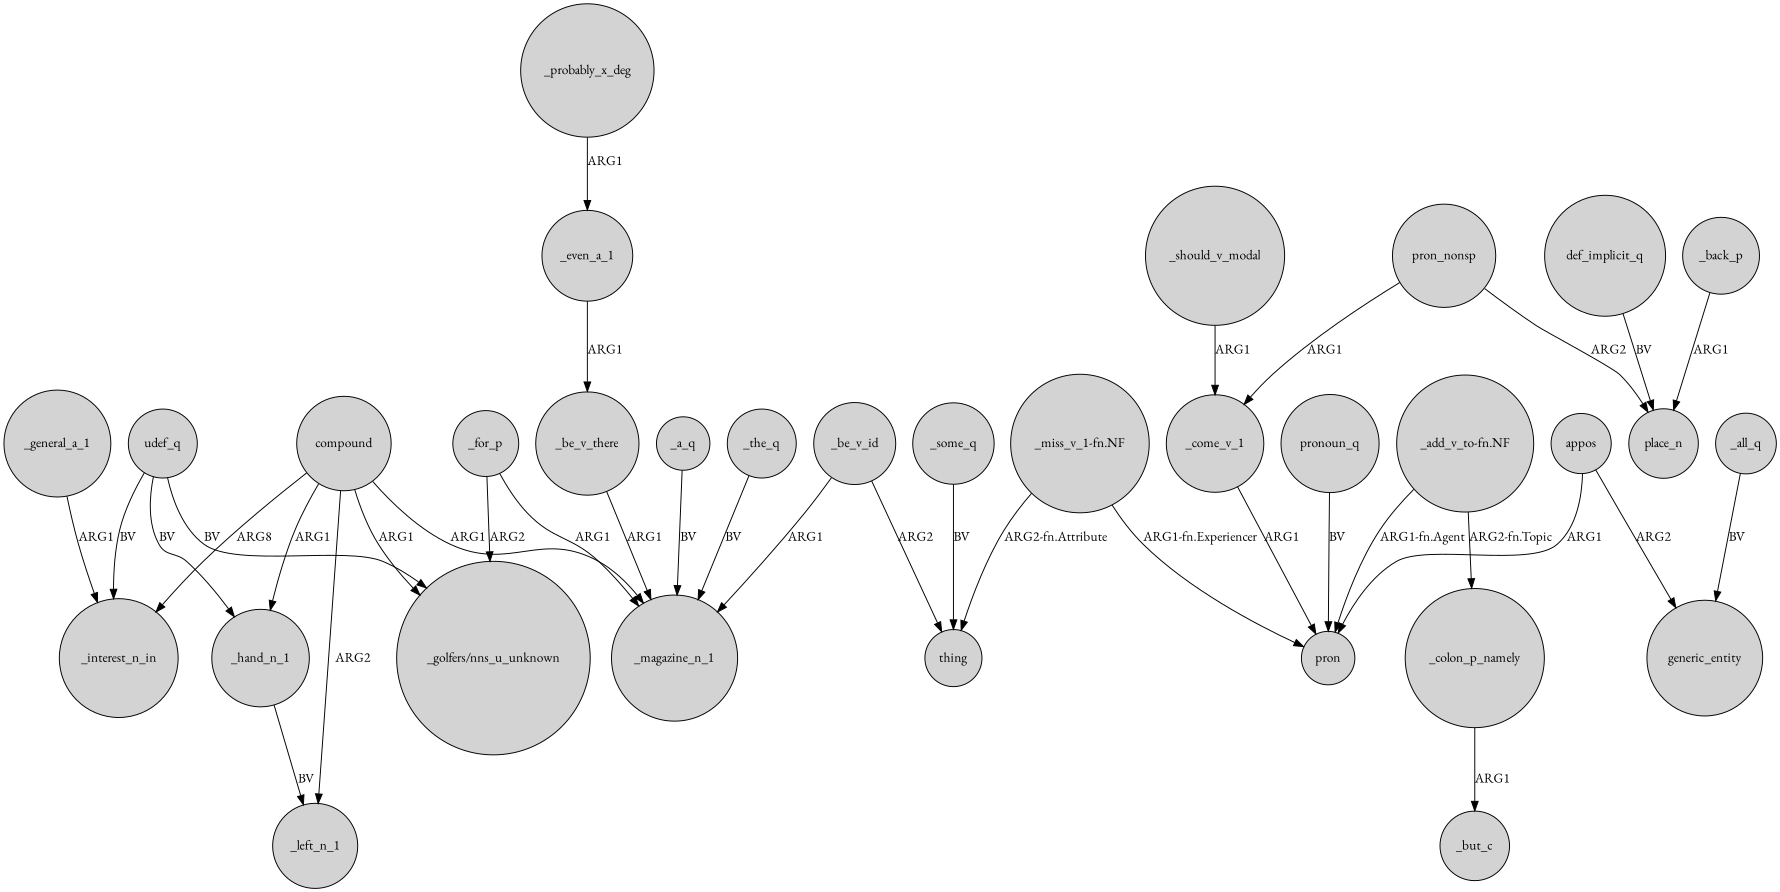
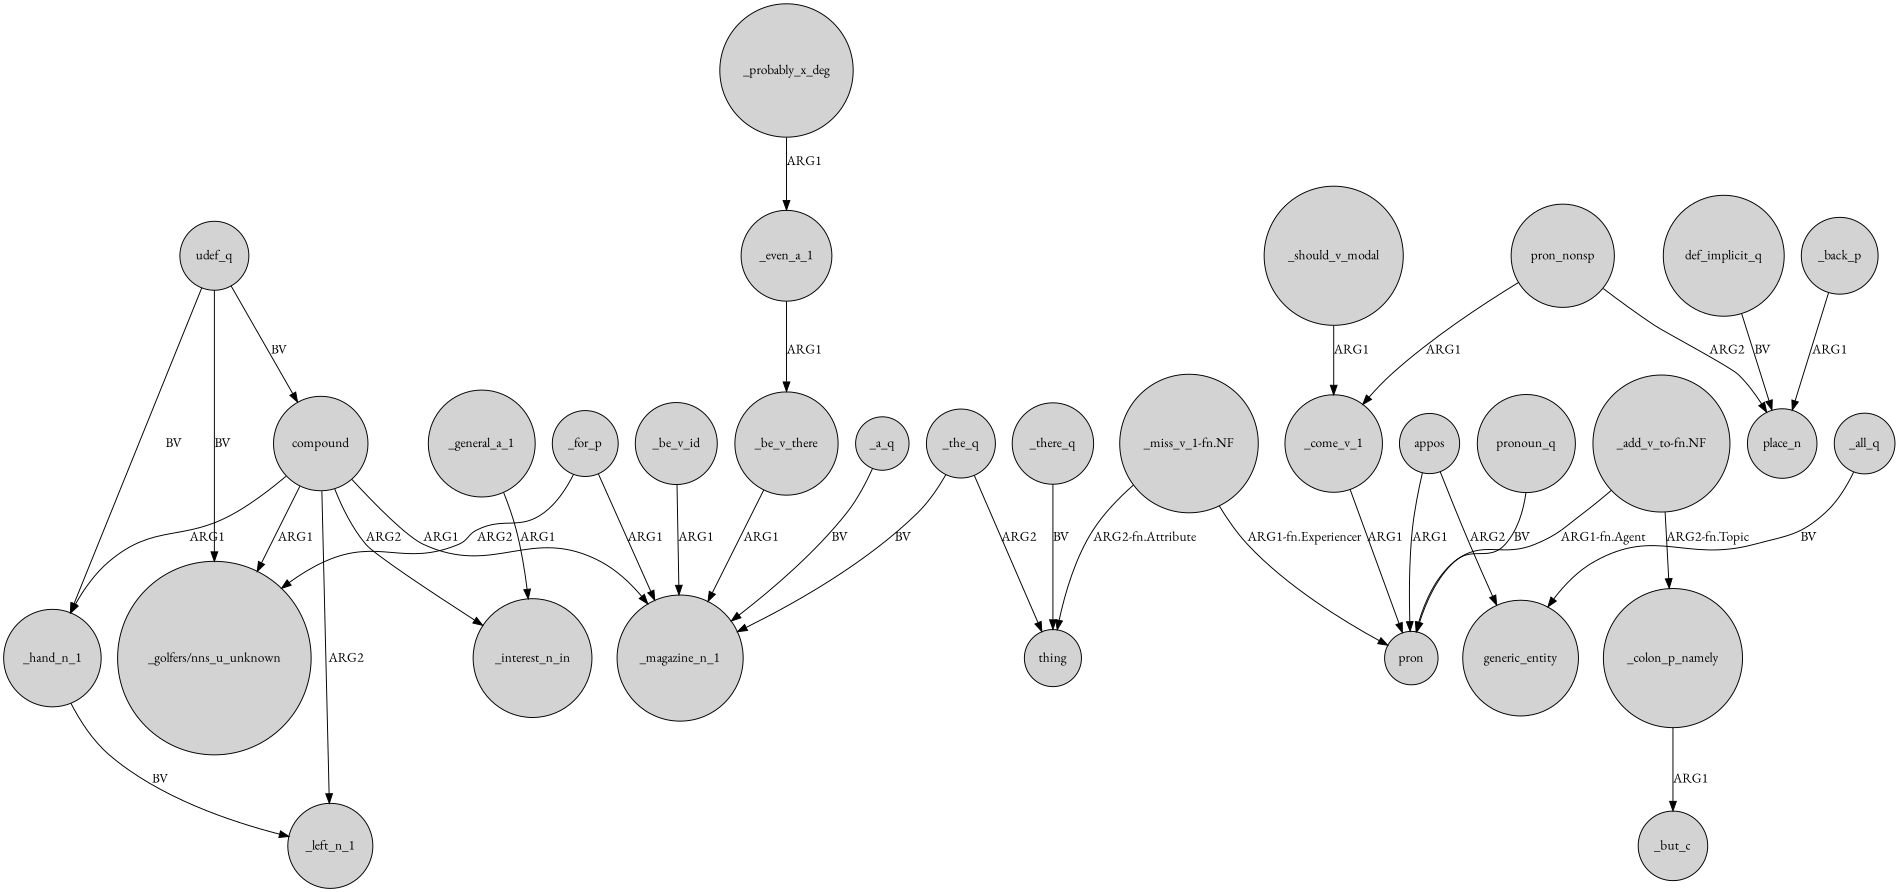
(953, 444) -> (1053, 444)
(120, 529) -> (262, 340)
(254, 537) -> (384, 537)
(905, 552) -> (1006, 549)
